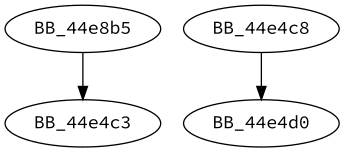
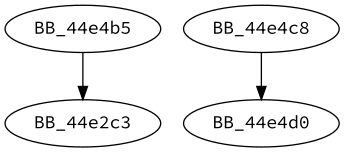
(83, 29) -> (83, 29)
(83, 123) -> (83, 123)
